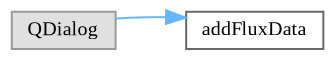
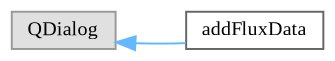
(141, 17) -> (161, 44)
